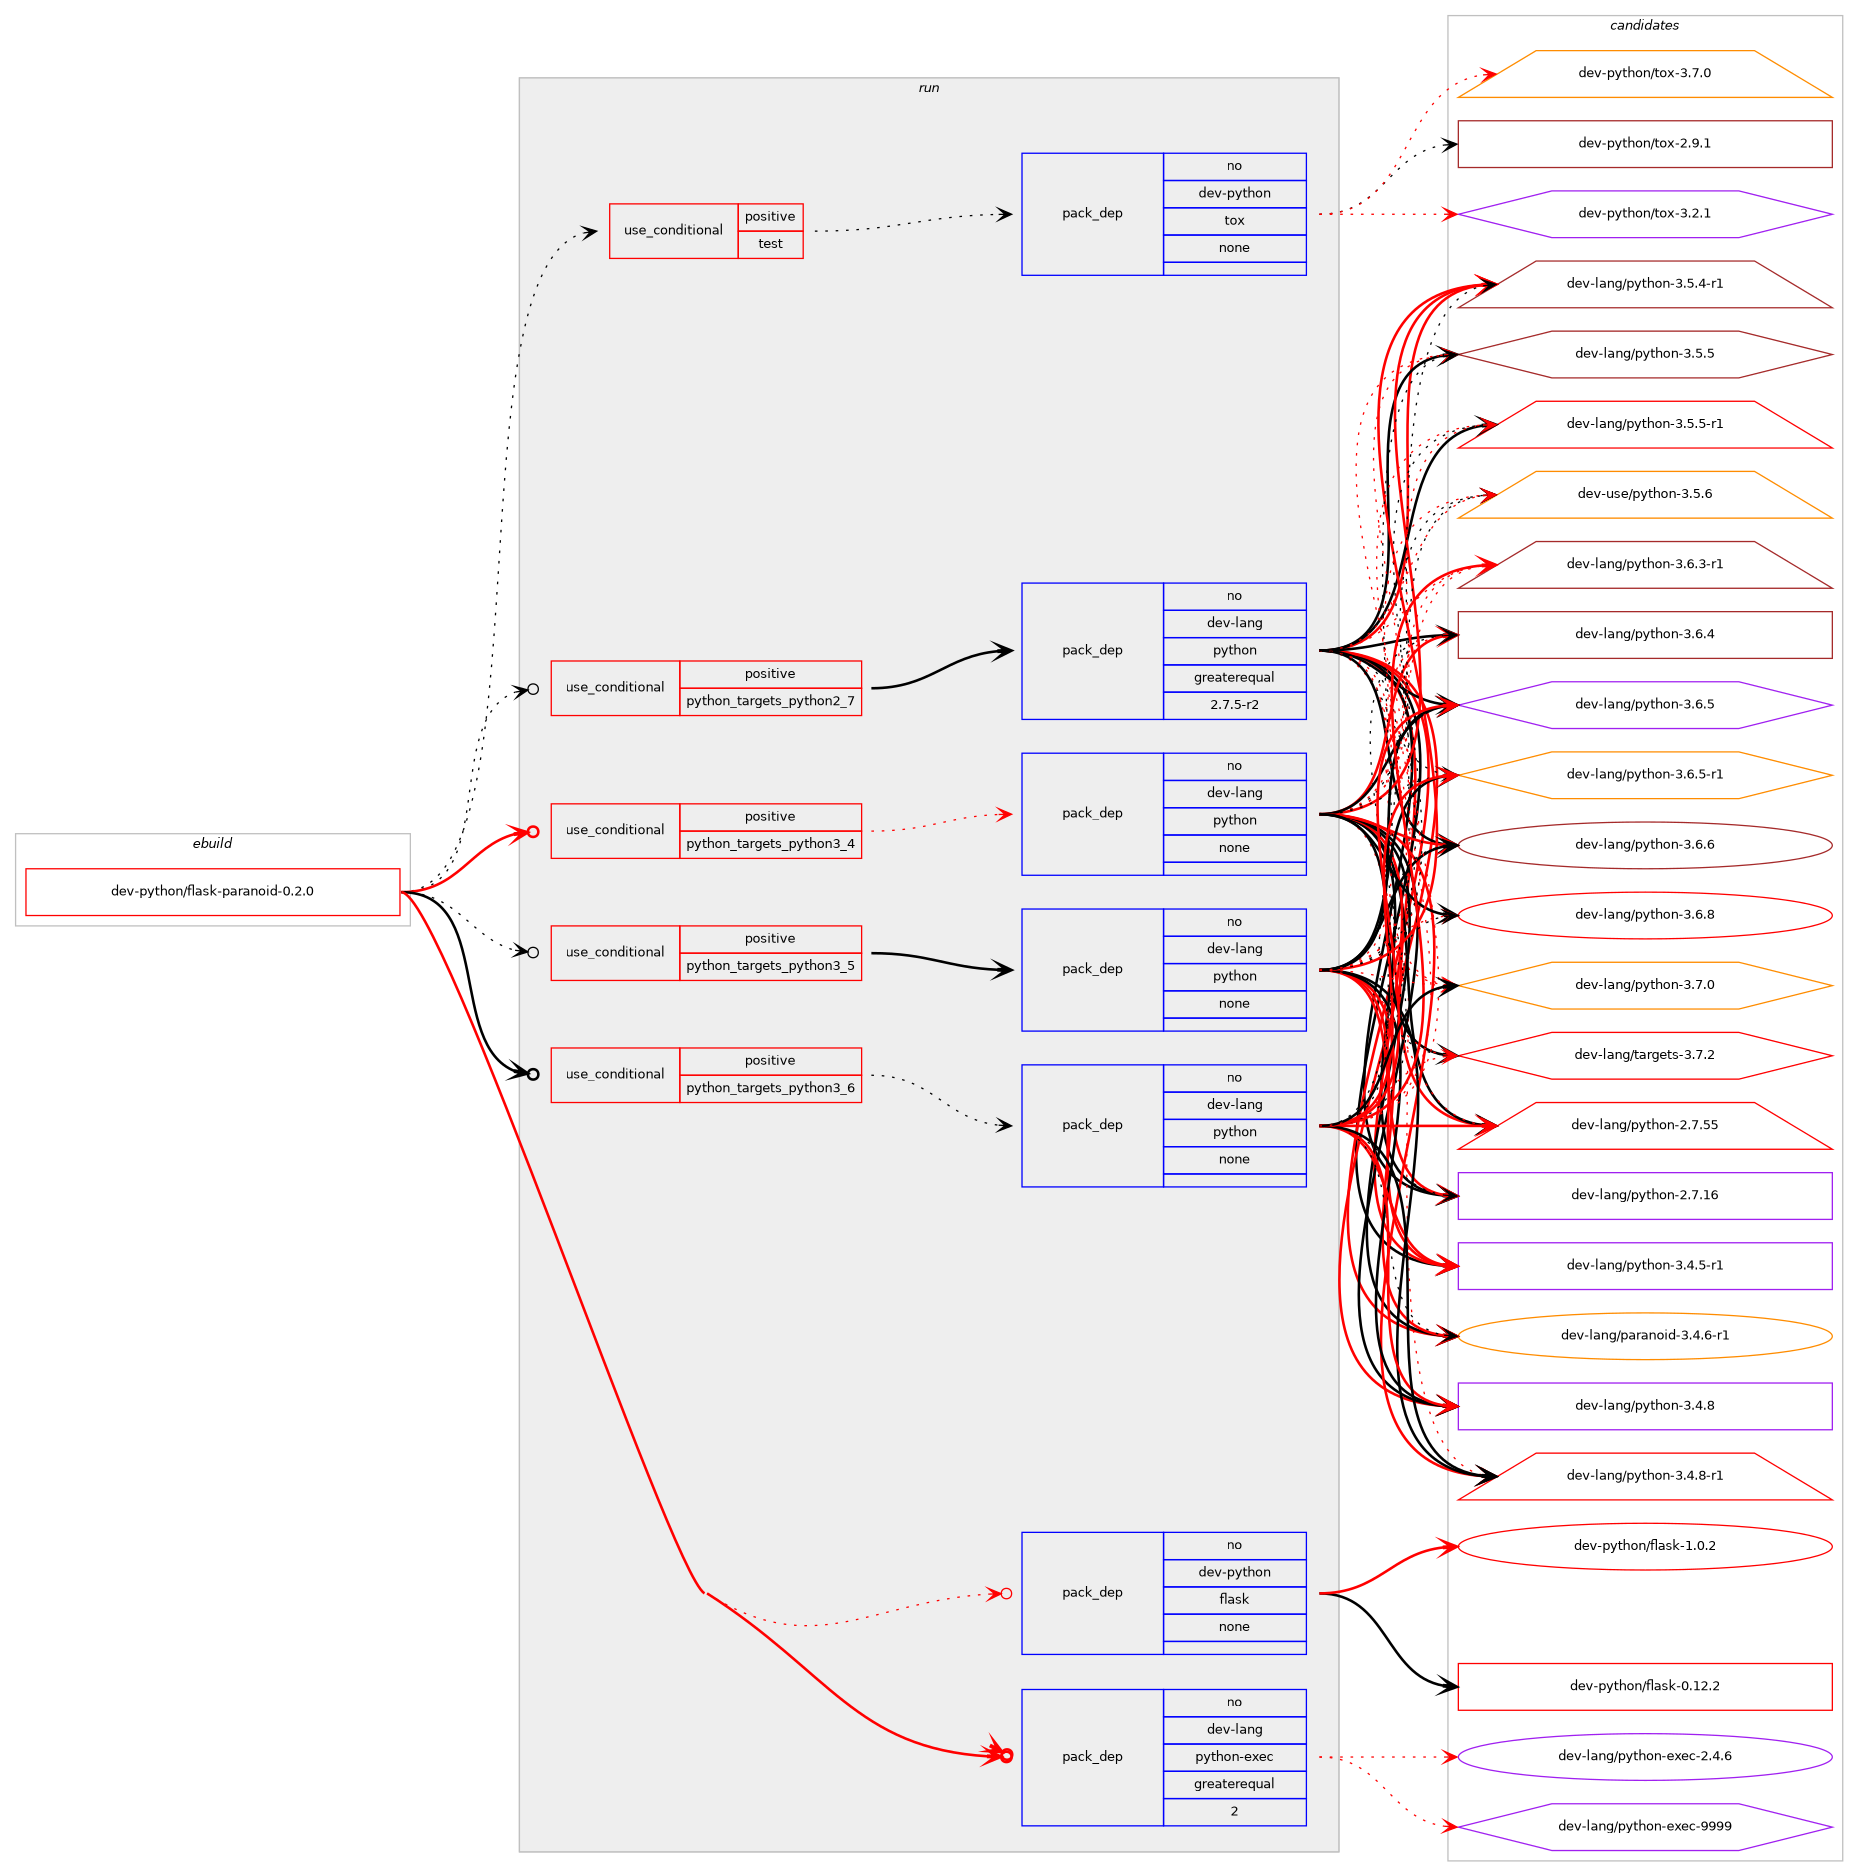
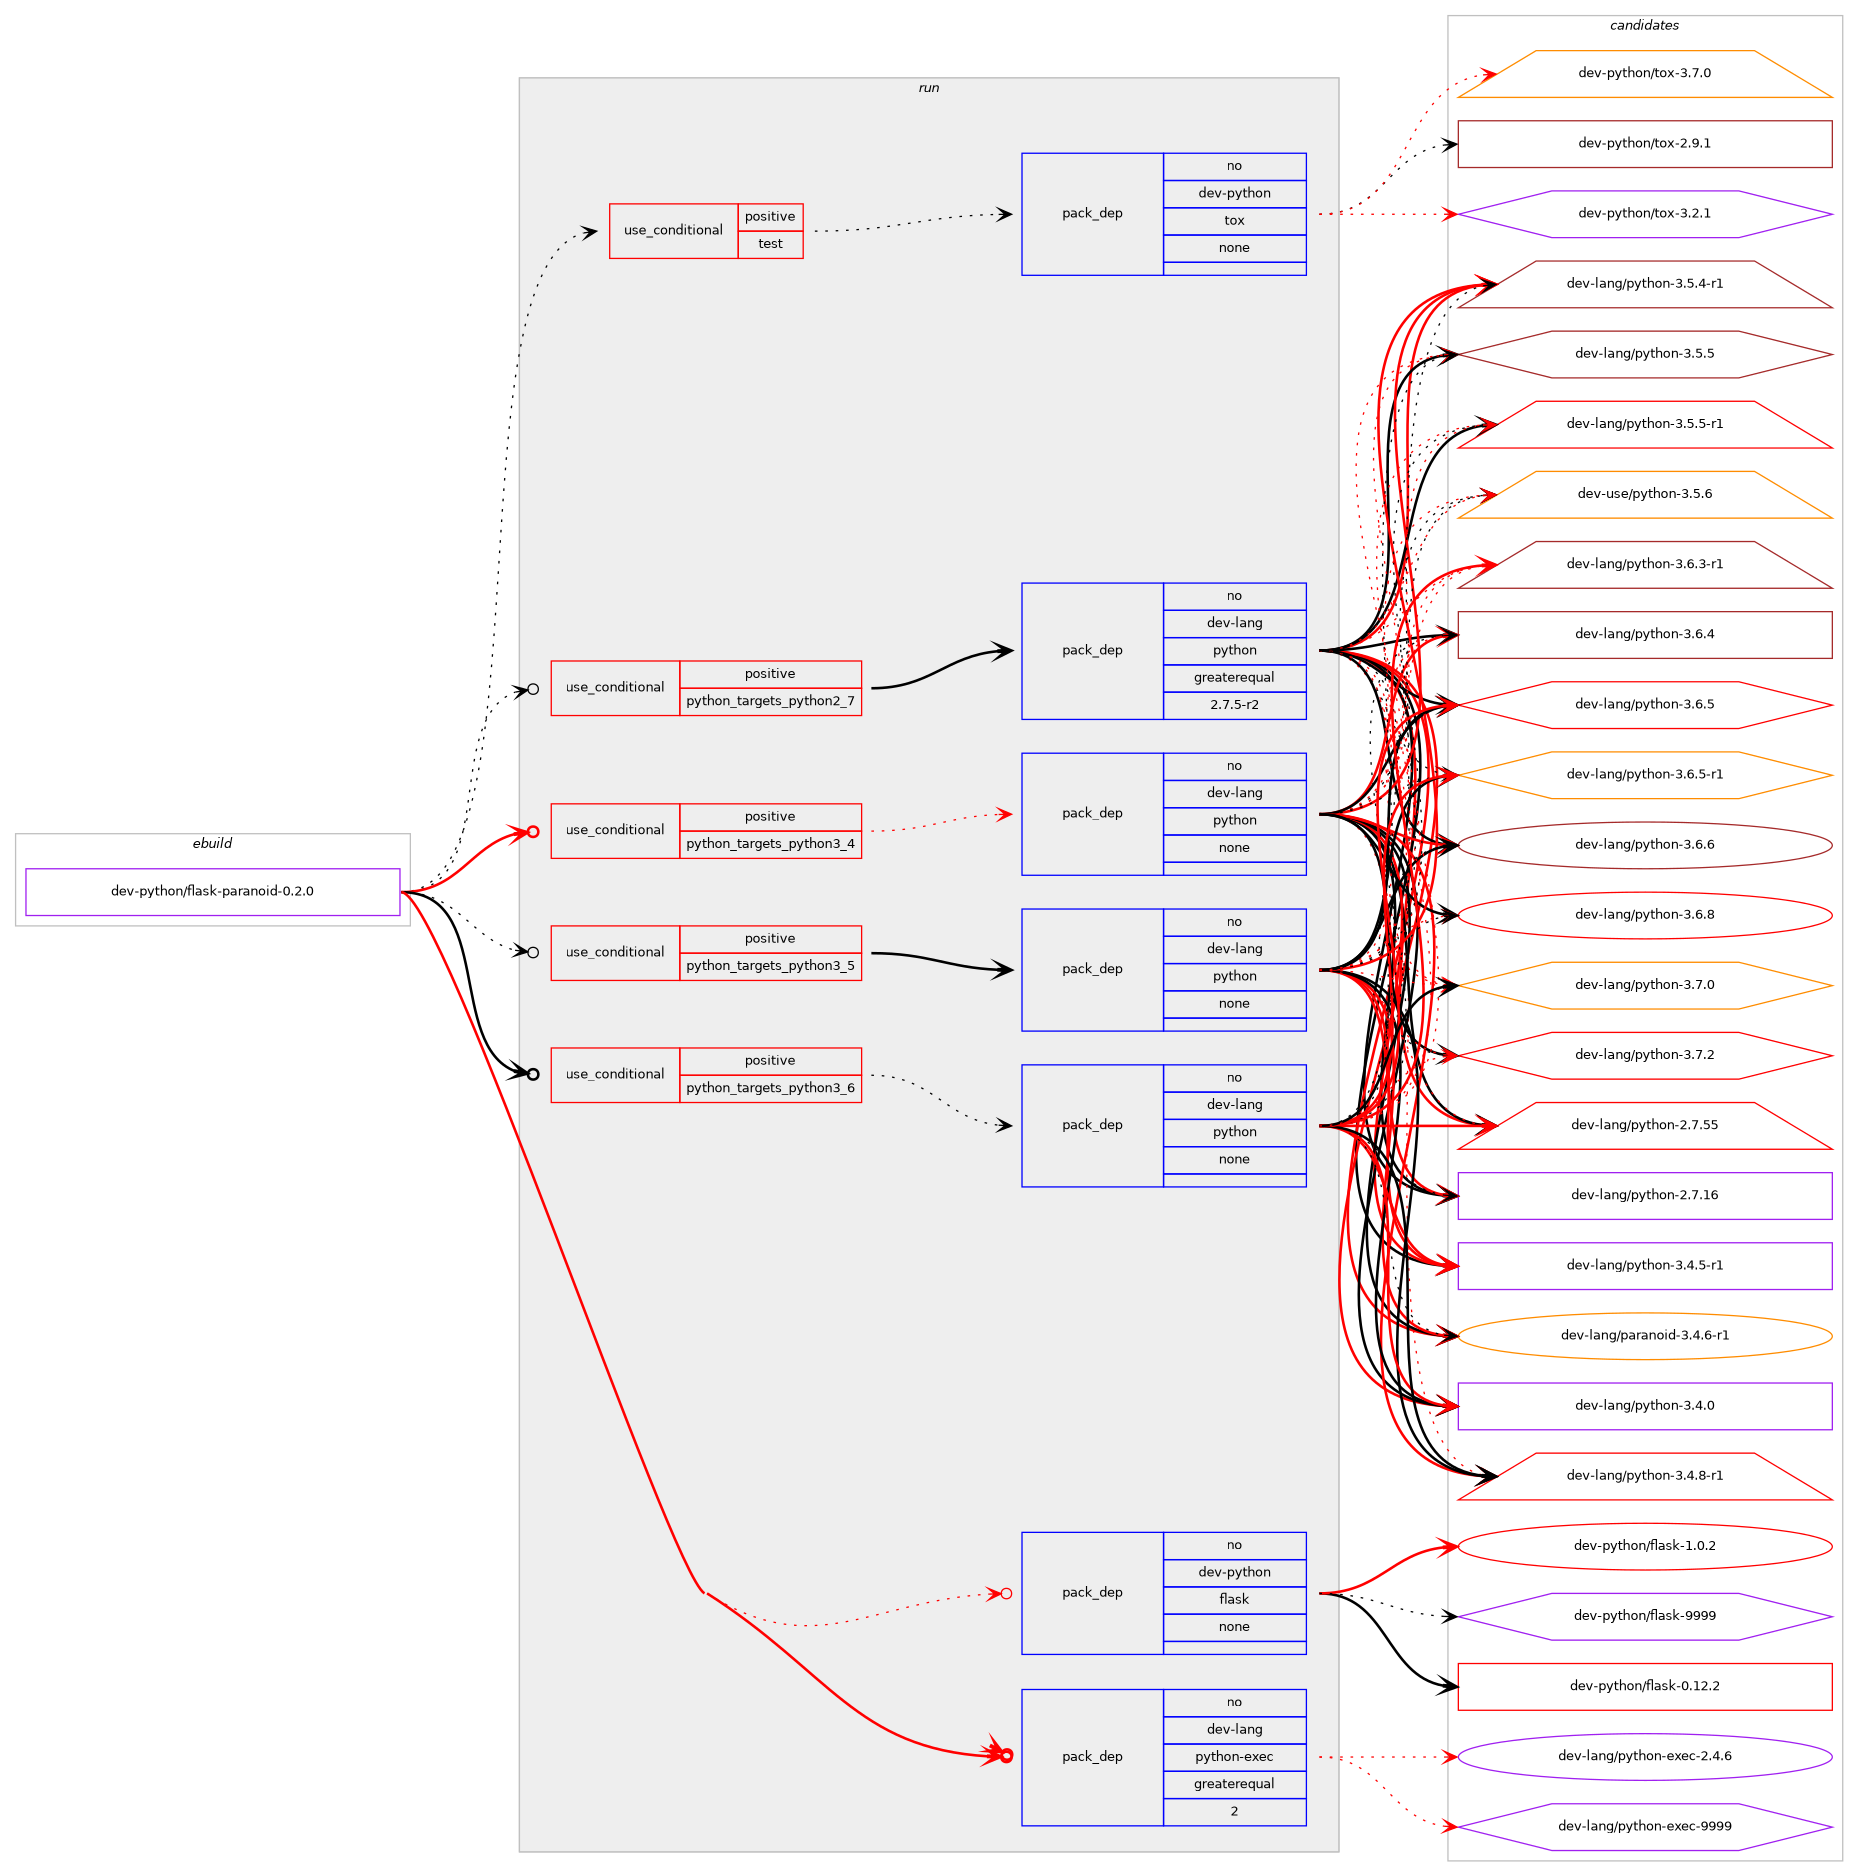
(1645, 705) -> (1645, 705)
(213, 892) -> (213, 892)
(1645, 1056) -> (1645, 1056)
(1645, 1406) -> (1645, 1406)
none -> (1645, 1617)
